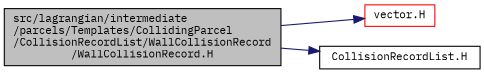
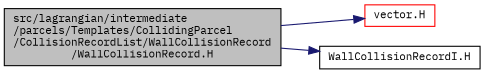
(400, 58) -> (400, 58)
